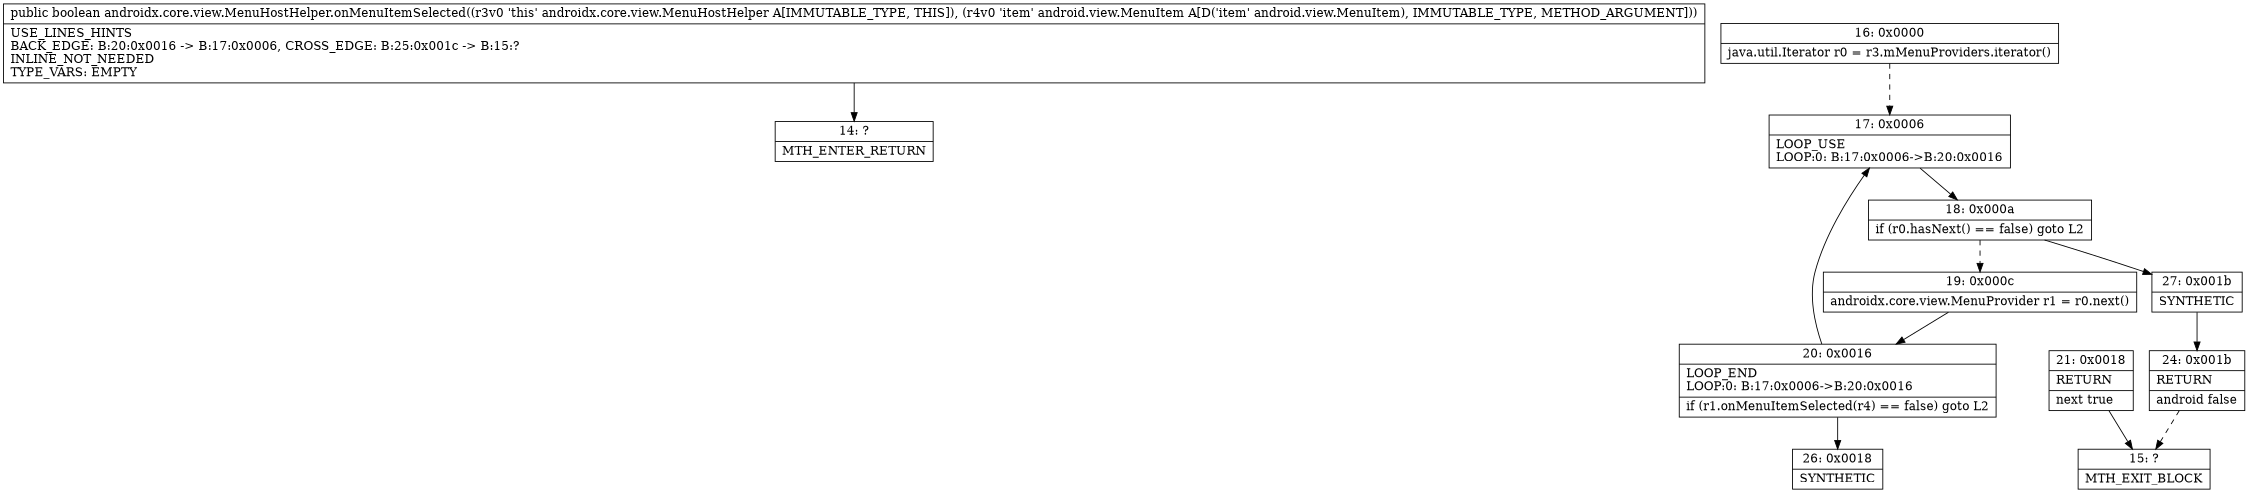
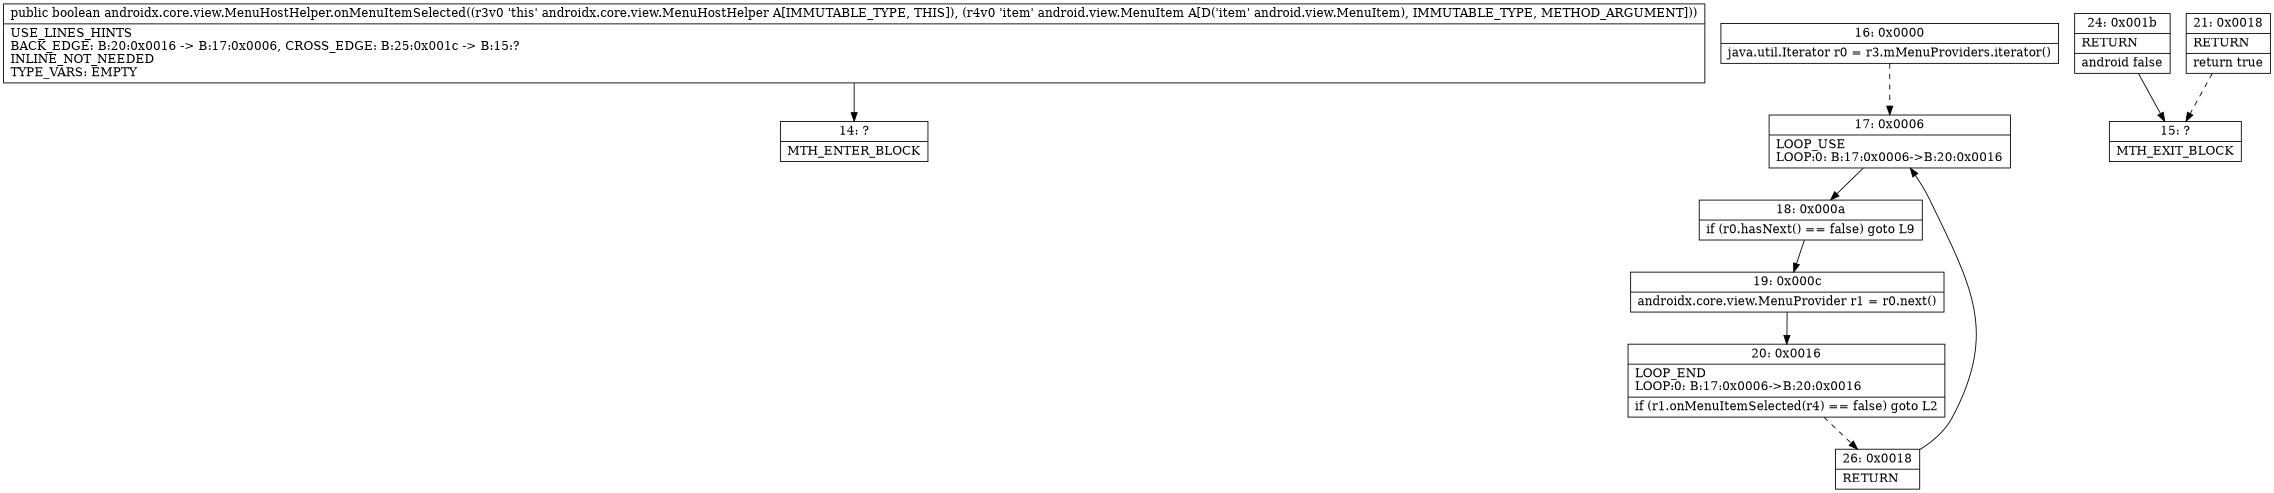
(854, 151) -> (854, 151)
(1980, 230) -> (1811, 230)
(1980, 252) -> (1800, 252)
(1821, 255) -> (1975, 315)
(2197, 292) -> none
(2085, 400) -> (2228, 63)
(2118, 426) -> (2201, 93)
(2170, 426) -> (2149, 93)
(1838, 429) -> (1838, 430)
(1838, 479) -> (1871, 479)
